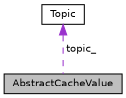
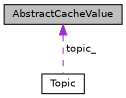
(63, 54) -> (63, 54)
